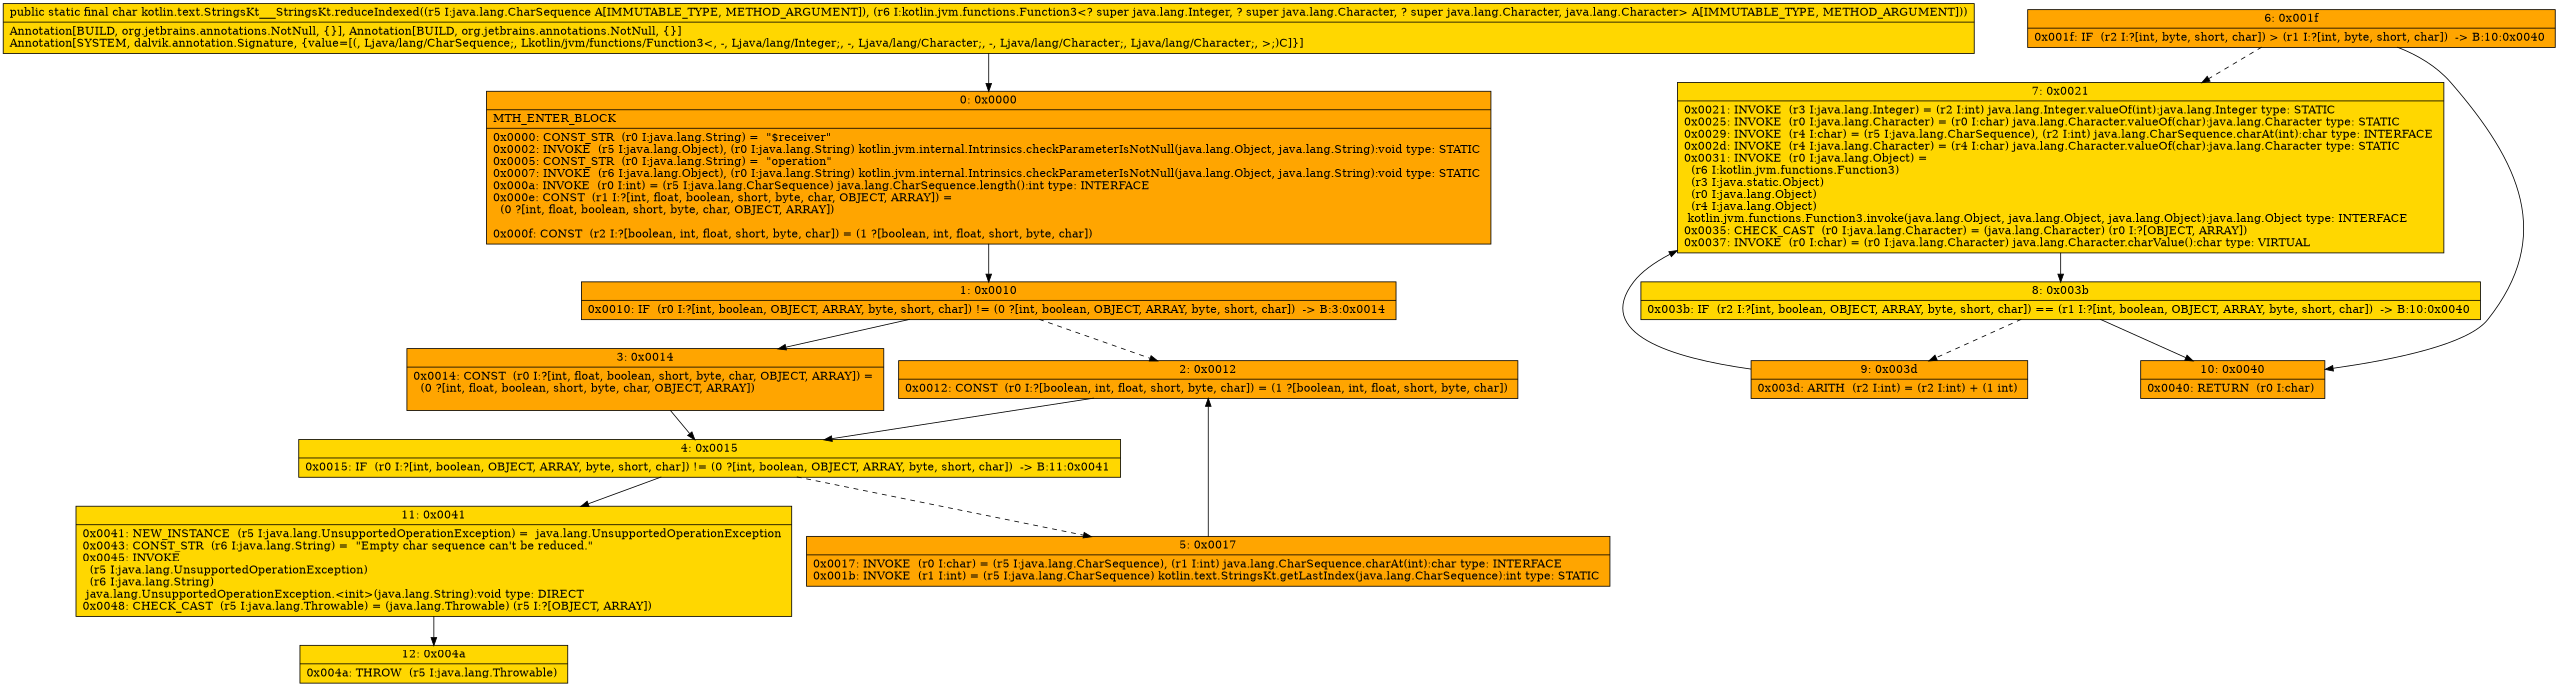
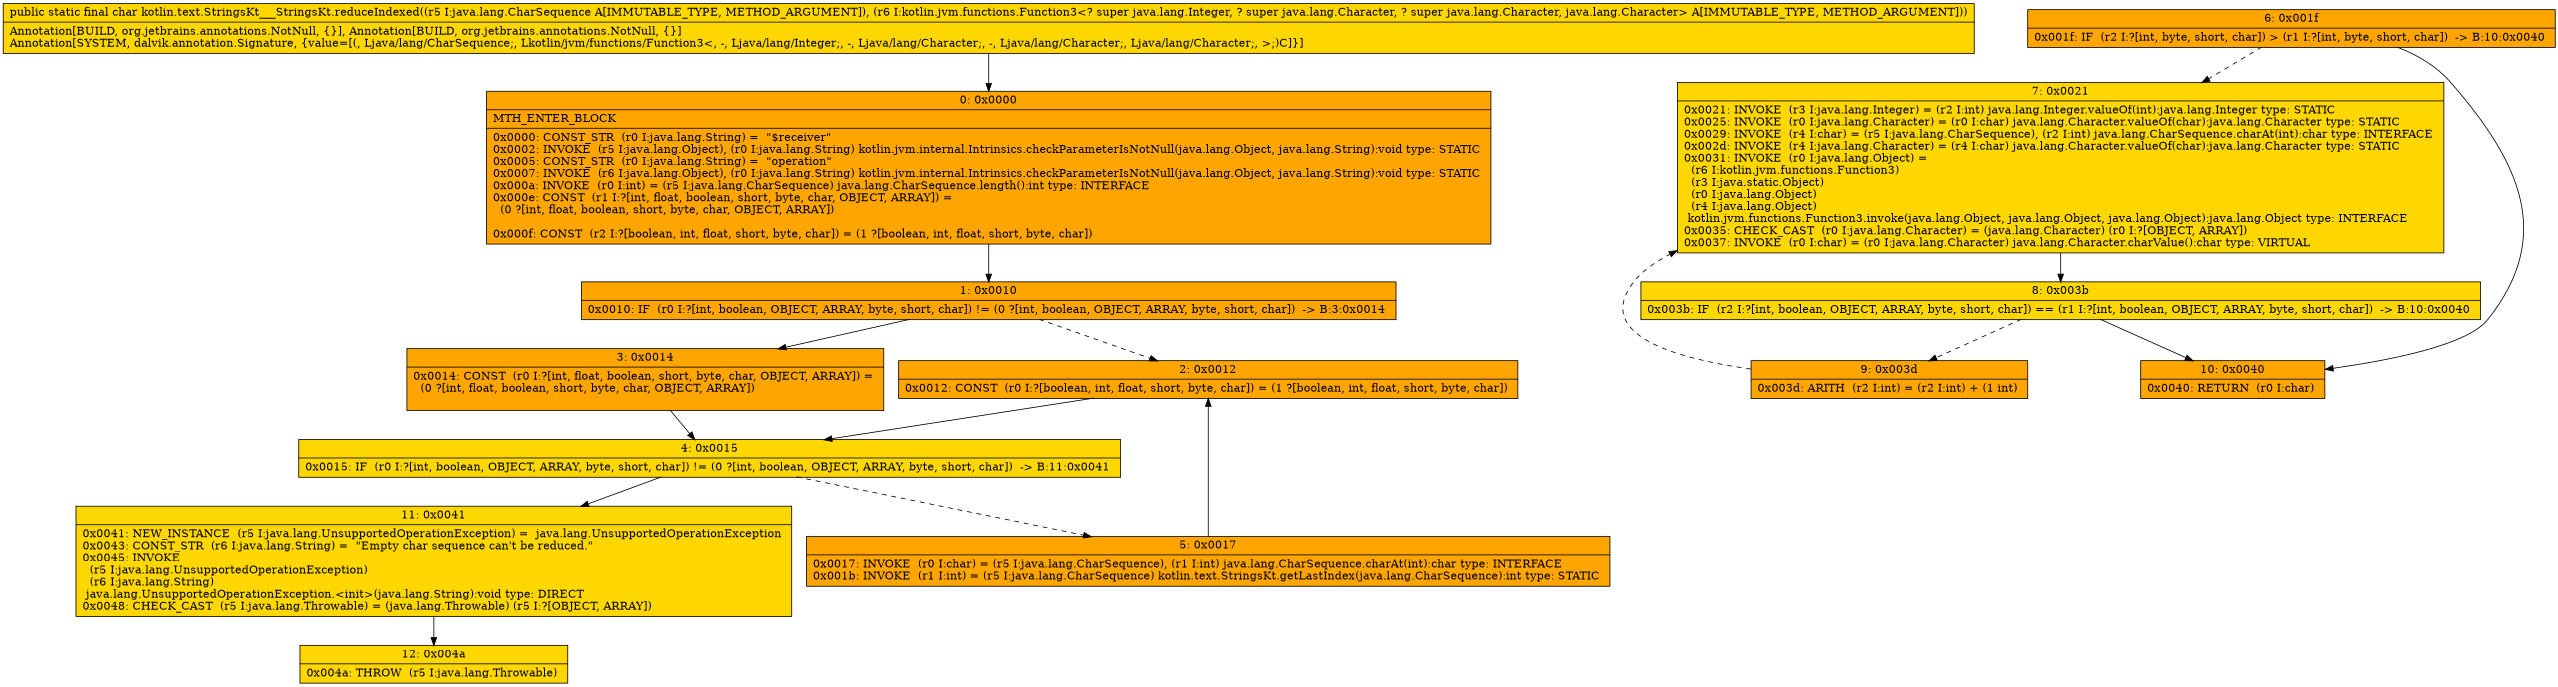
(1644, 338) -> (1644, 338)
